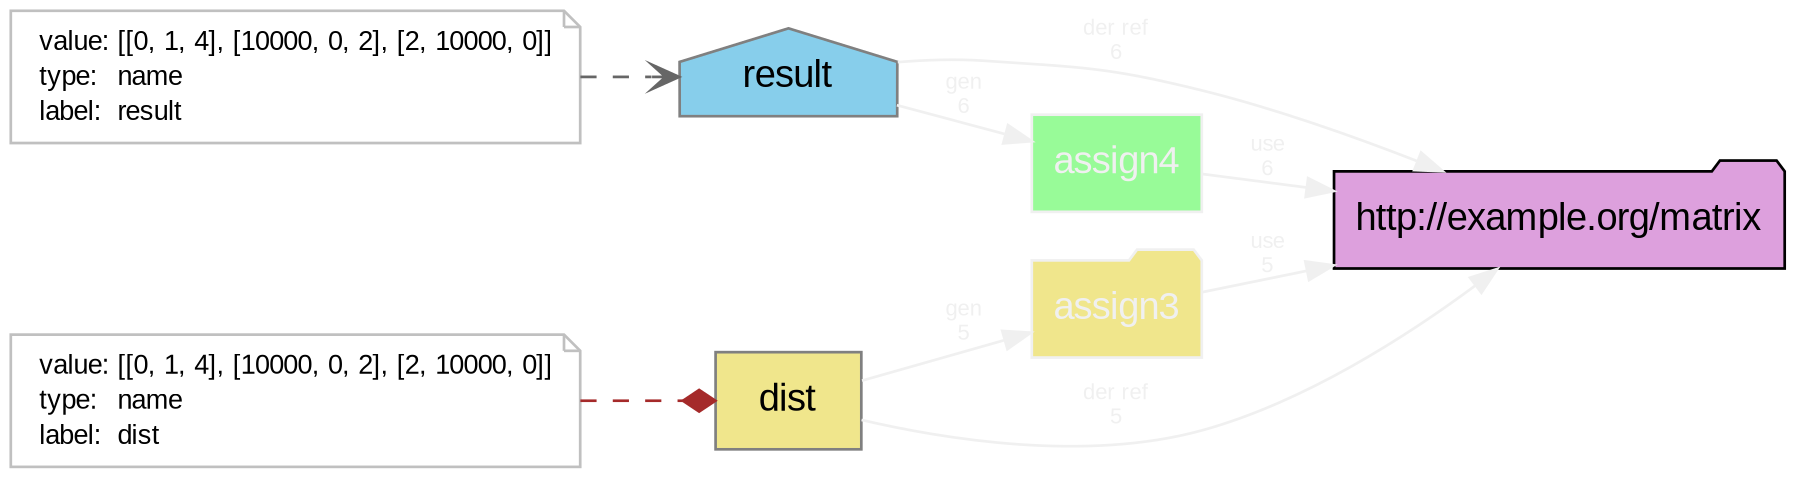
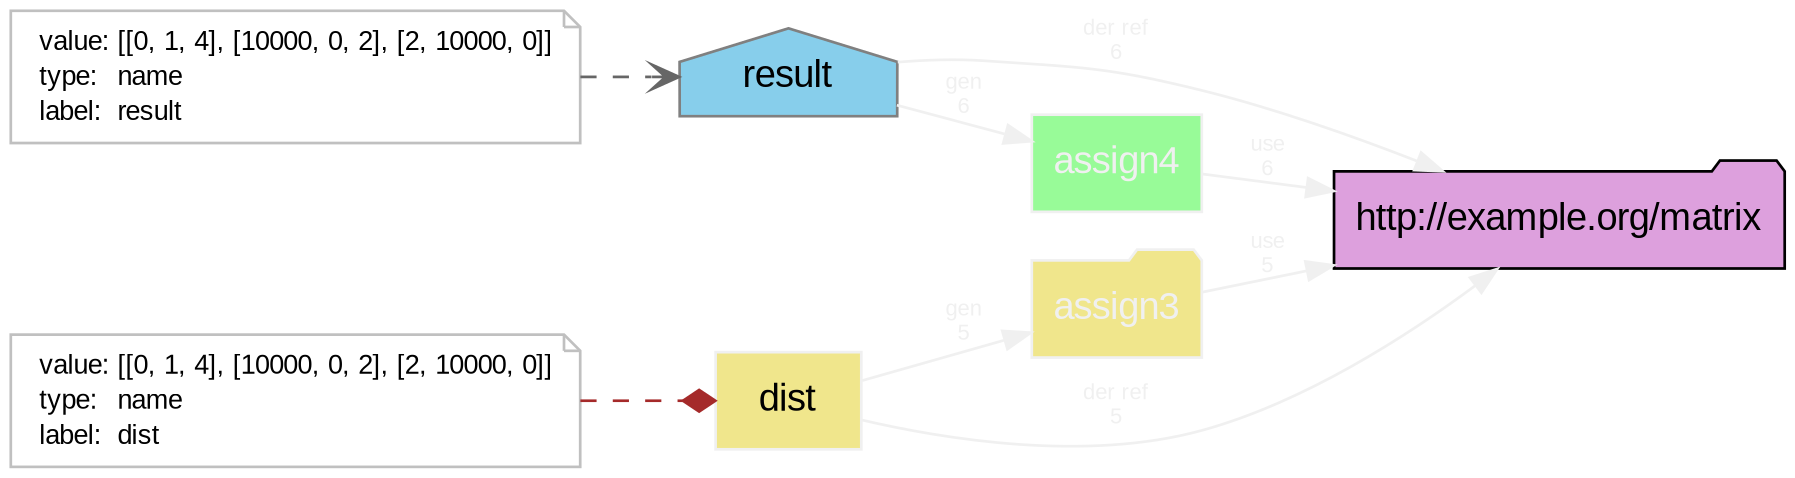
(788, 401) -> (788, 401)
